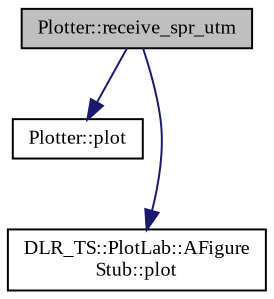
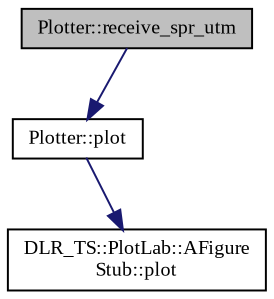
(161, 128) -> (100, 185)
